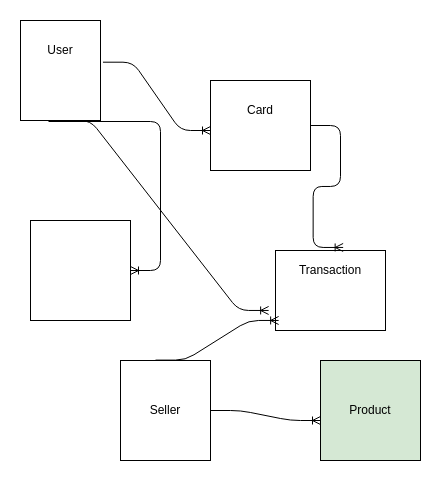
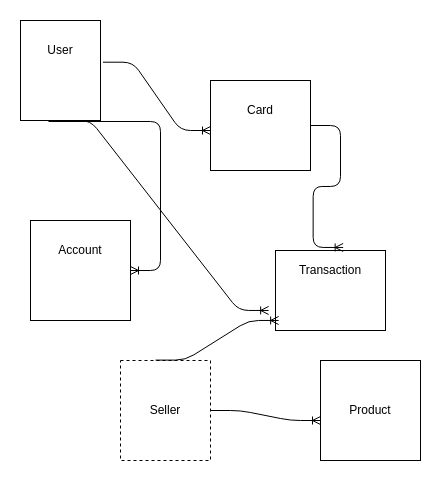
none -> (81, 251)
(166, 411) -> (166, 411)
(371, 411) -> (371, 411)
